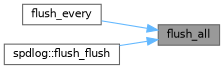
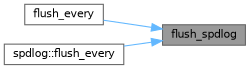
(189, 35) -> (204, 35)
(62, 54) -> (64, 54)
